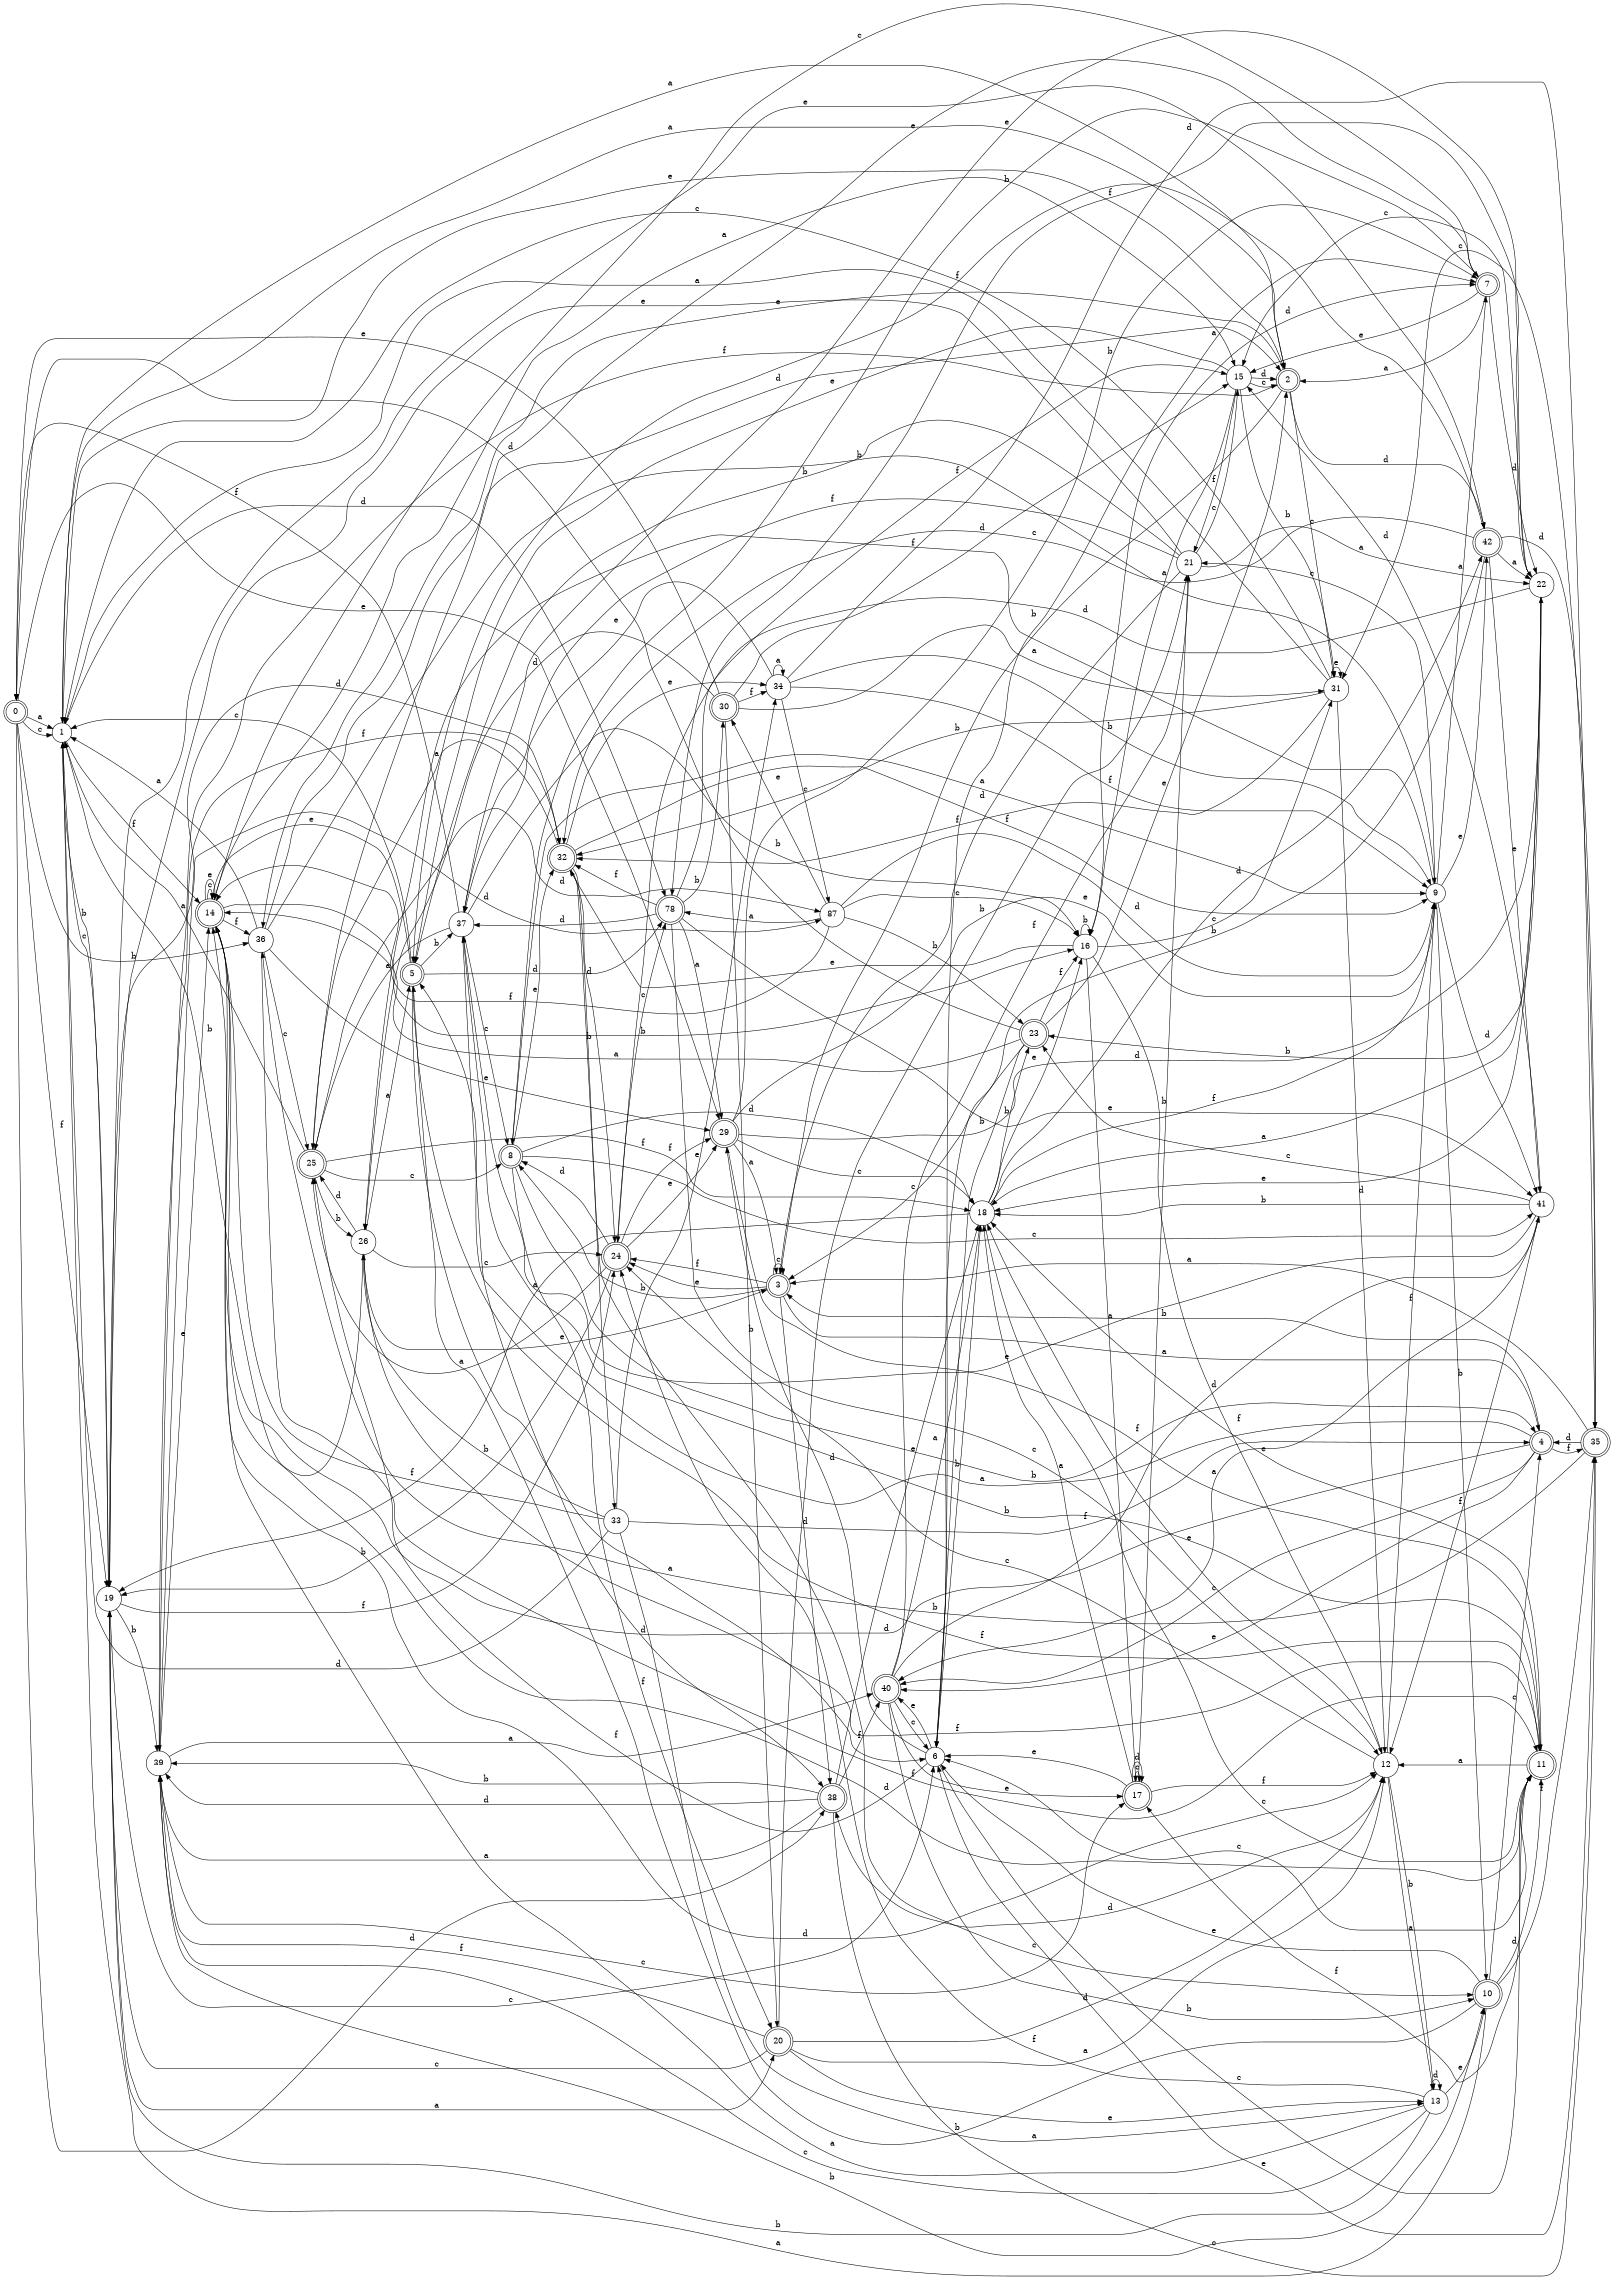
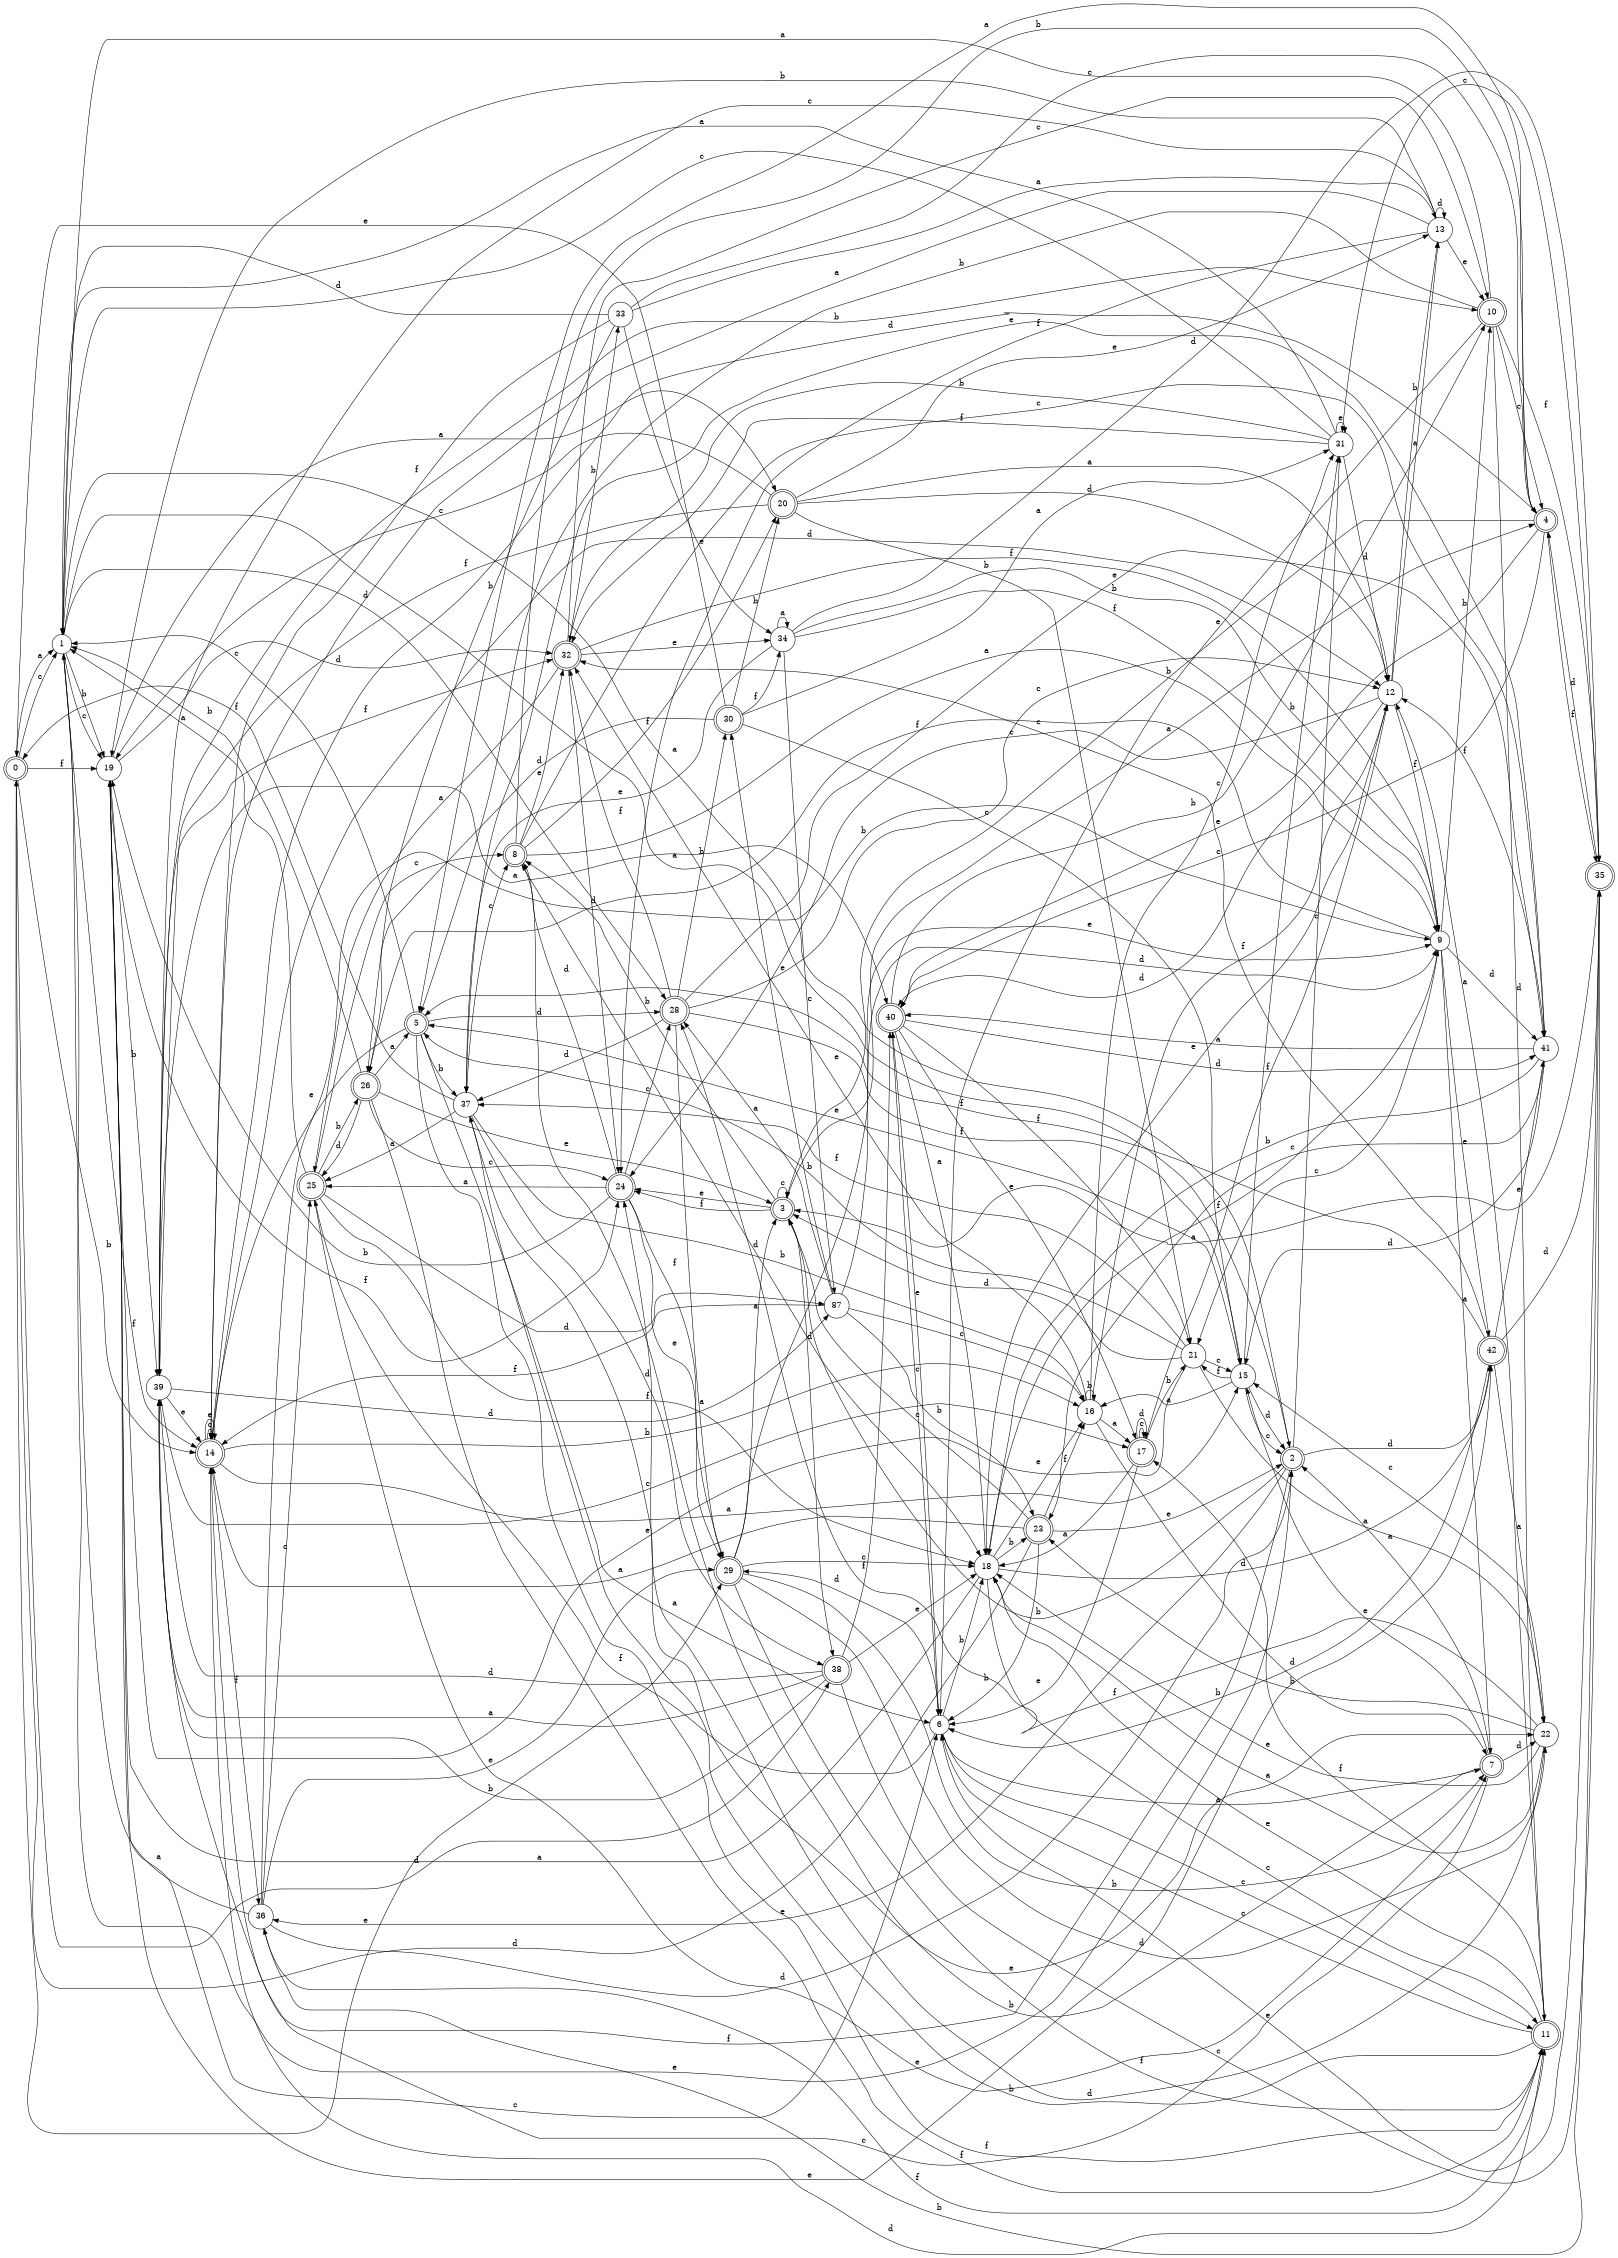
(982, 528) -> (987, 813)
(670, 910) -> (675, 1011)
(61, 921) -> (71, 1118)
(363, 1242) -> (366, 1086)
(1085, 1517) -> (1090, 73)
(1105, 1914) -> (1206, 942)
